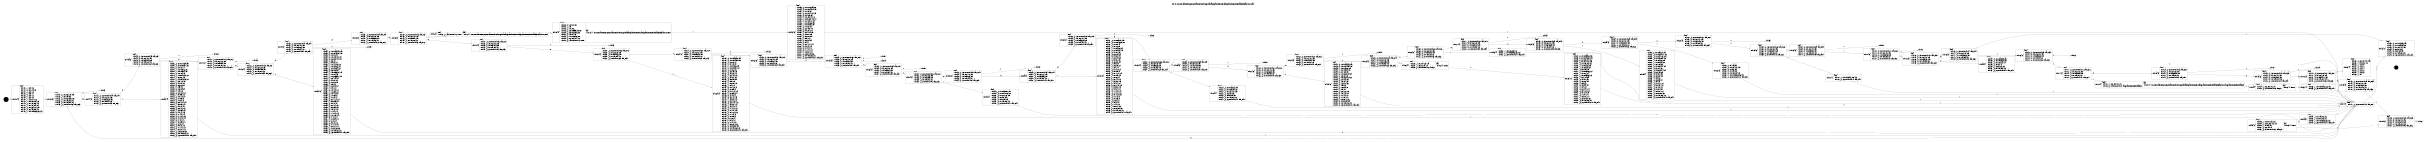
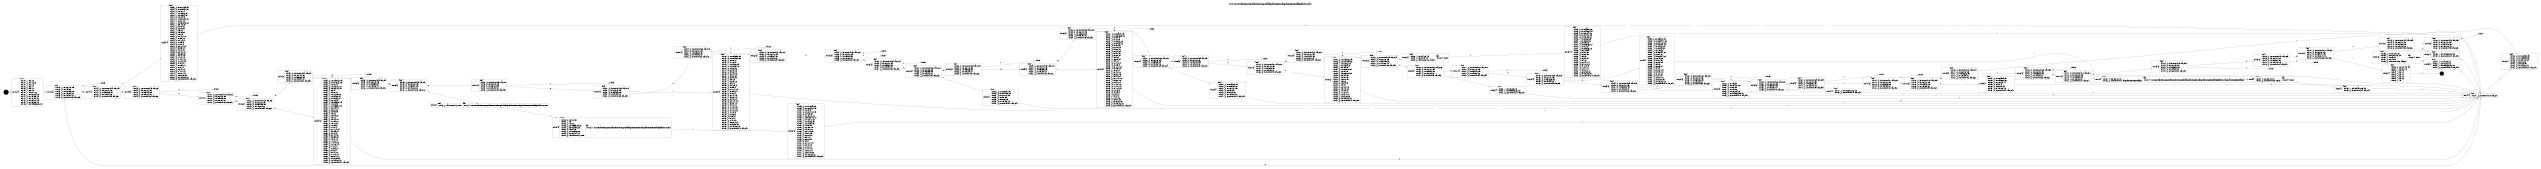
none -> (2442, 55)
